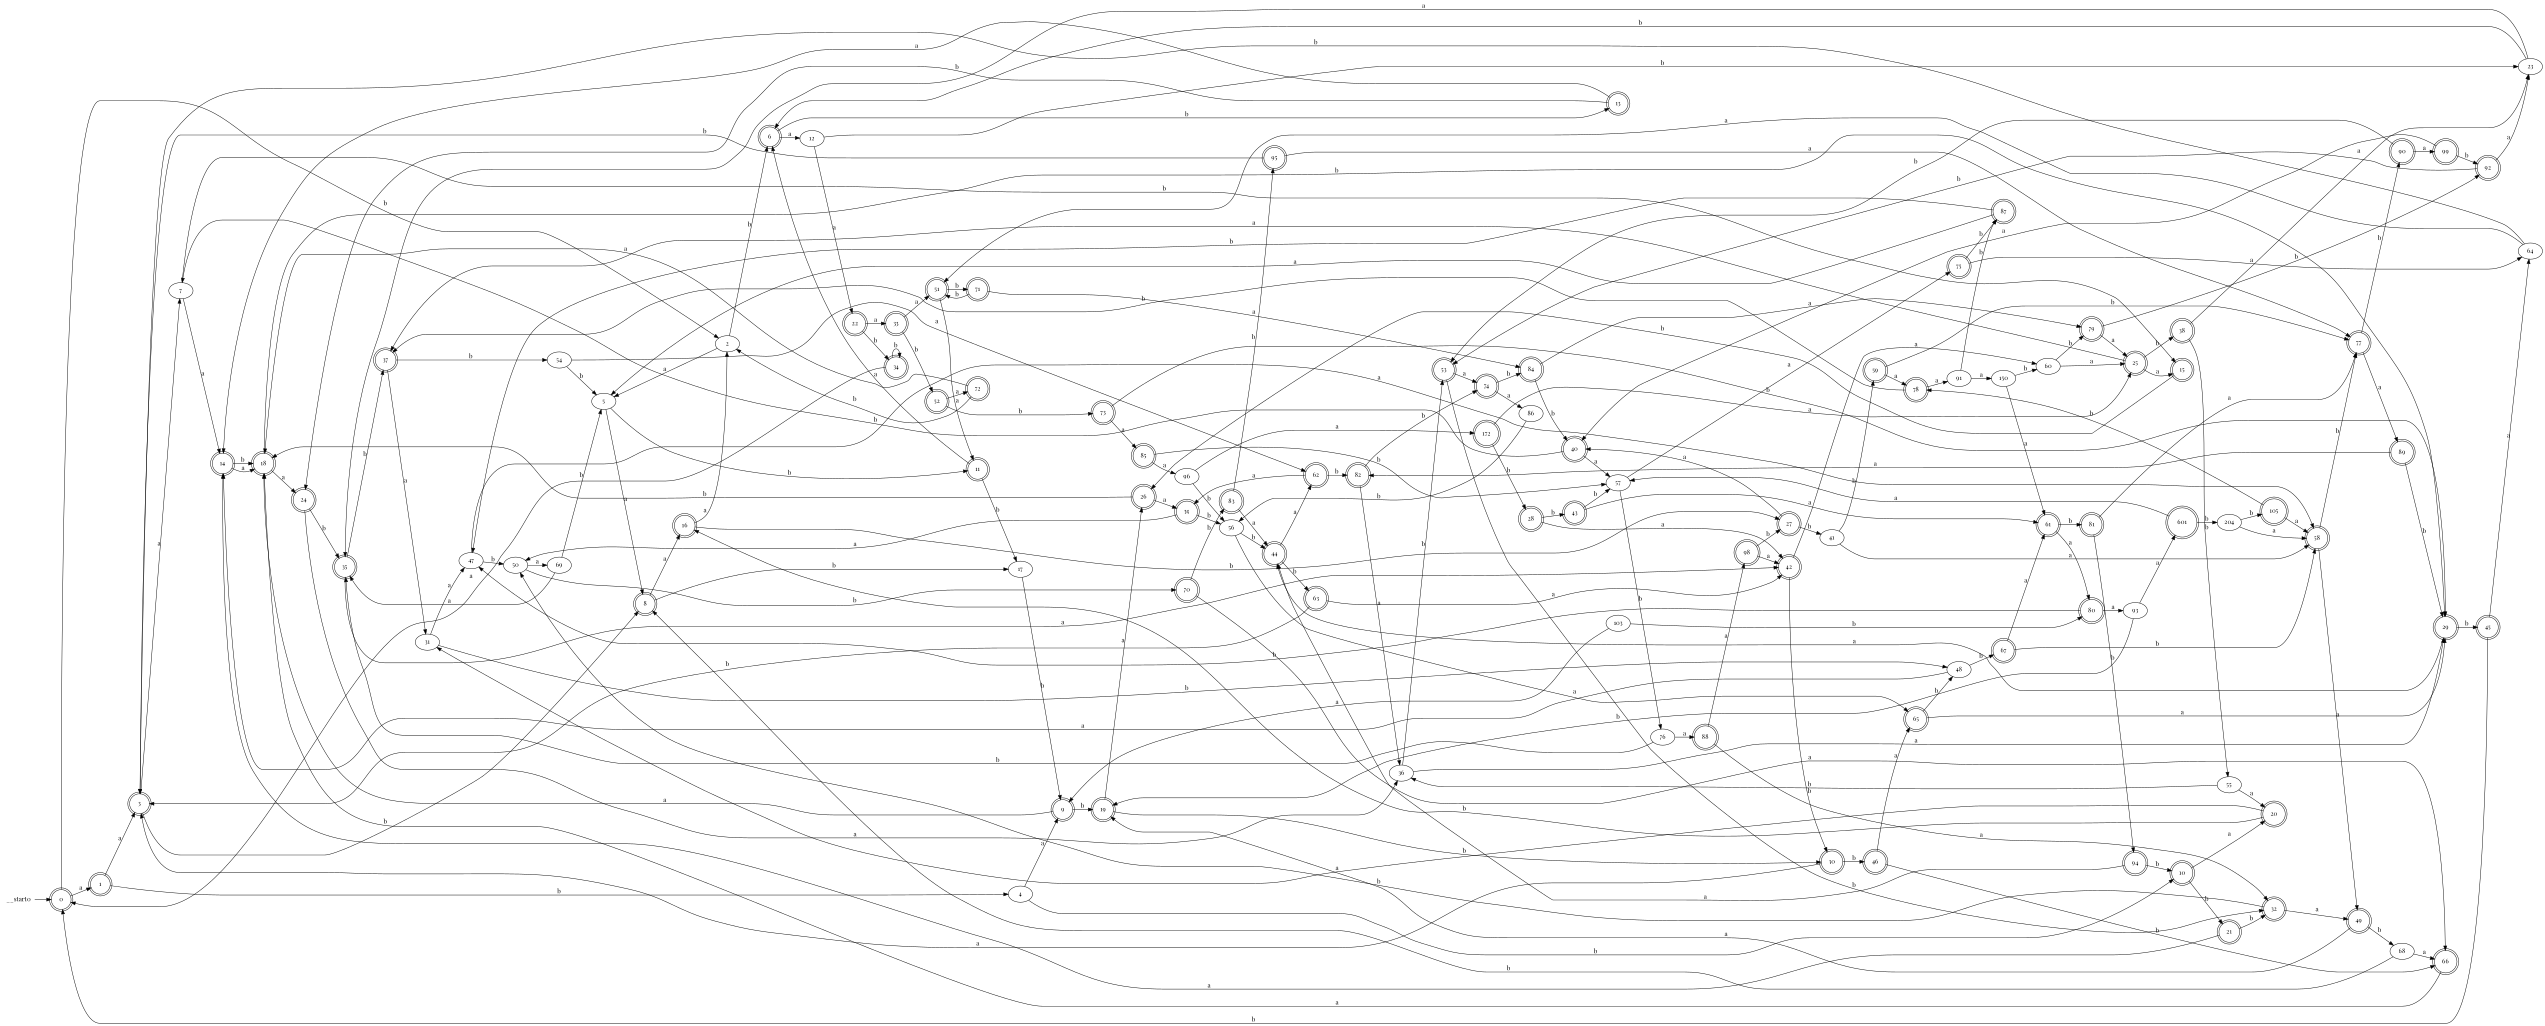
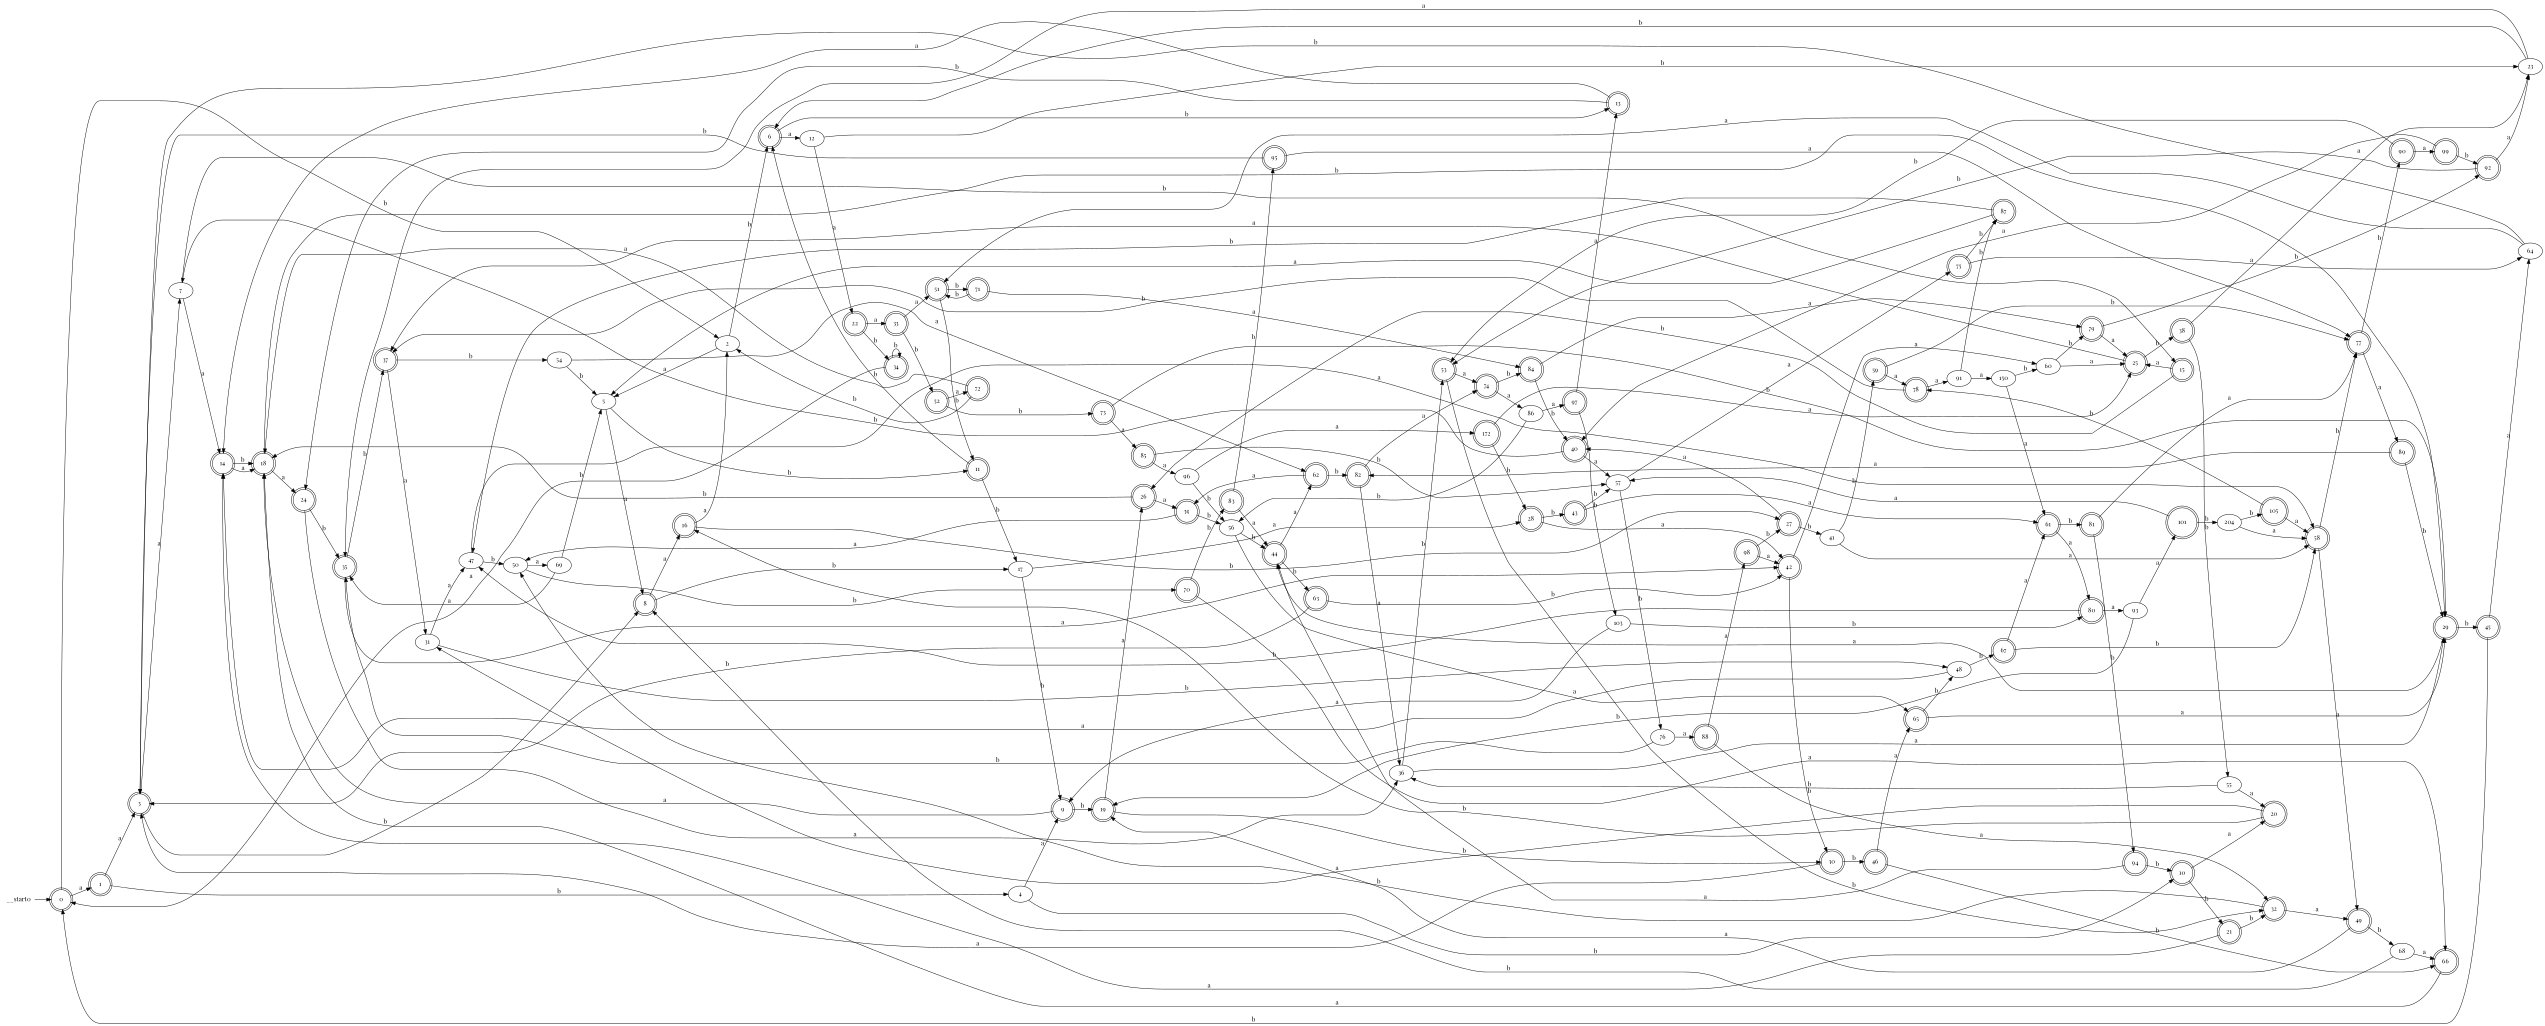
(876, 375) -> (876, 375)
(2155, 375) -> (2161, 367)
(957, 401) -> (957, 401)
none -> (1575, 402)
(1424, 416) -> (1424, 416)
(2182, 522) -> (2182, 522)
none -> (1273, 531)
(1553, 595) -> (1553, 595)
